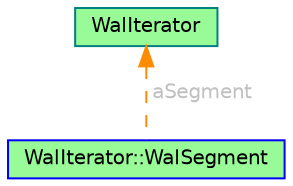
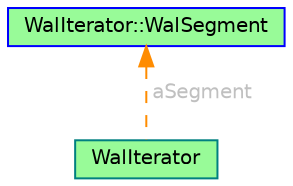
(146, 103) -> (146, 103)
